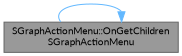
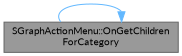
(91, 37) -> (91, 37)
